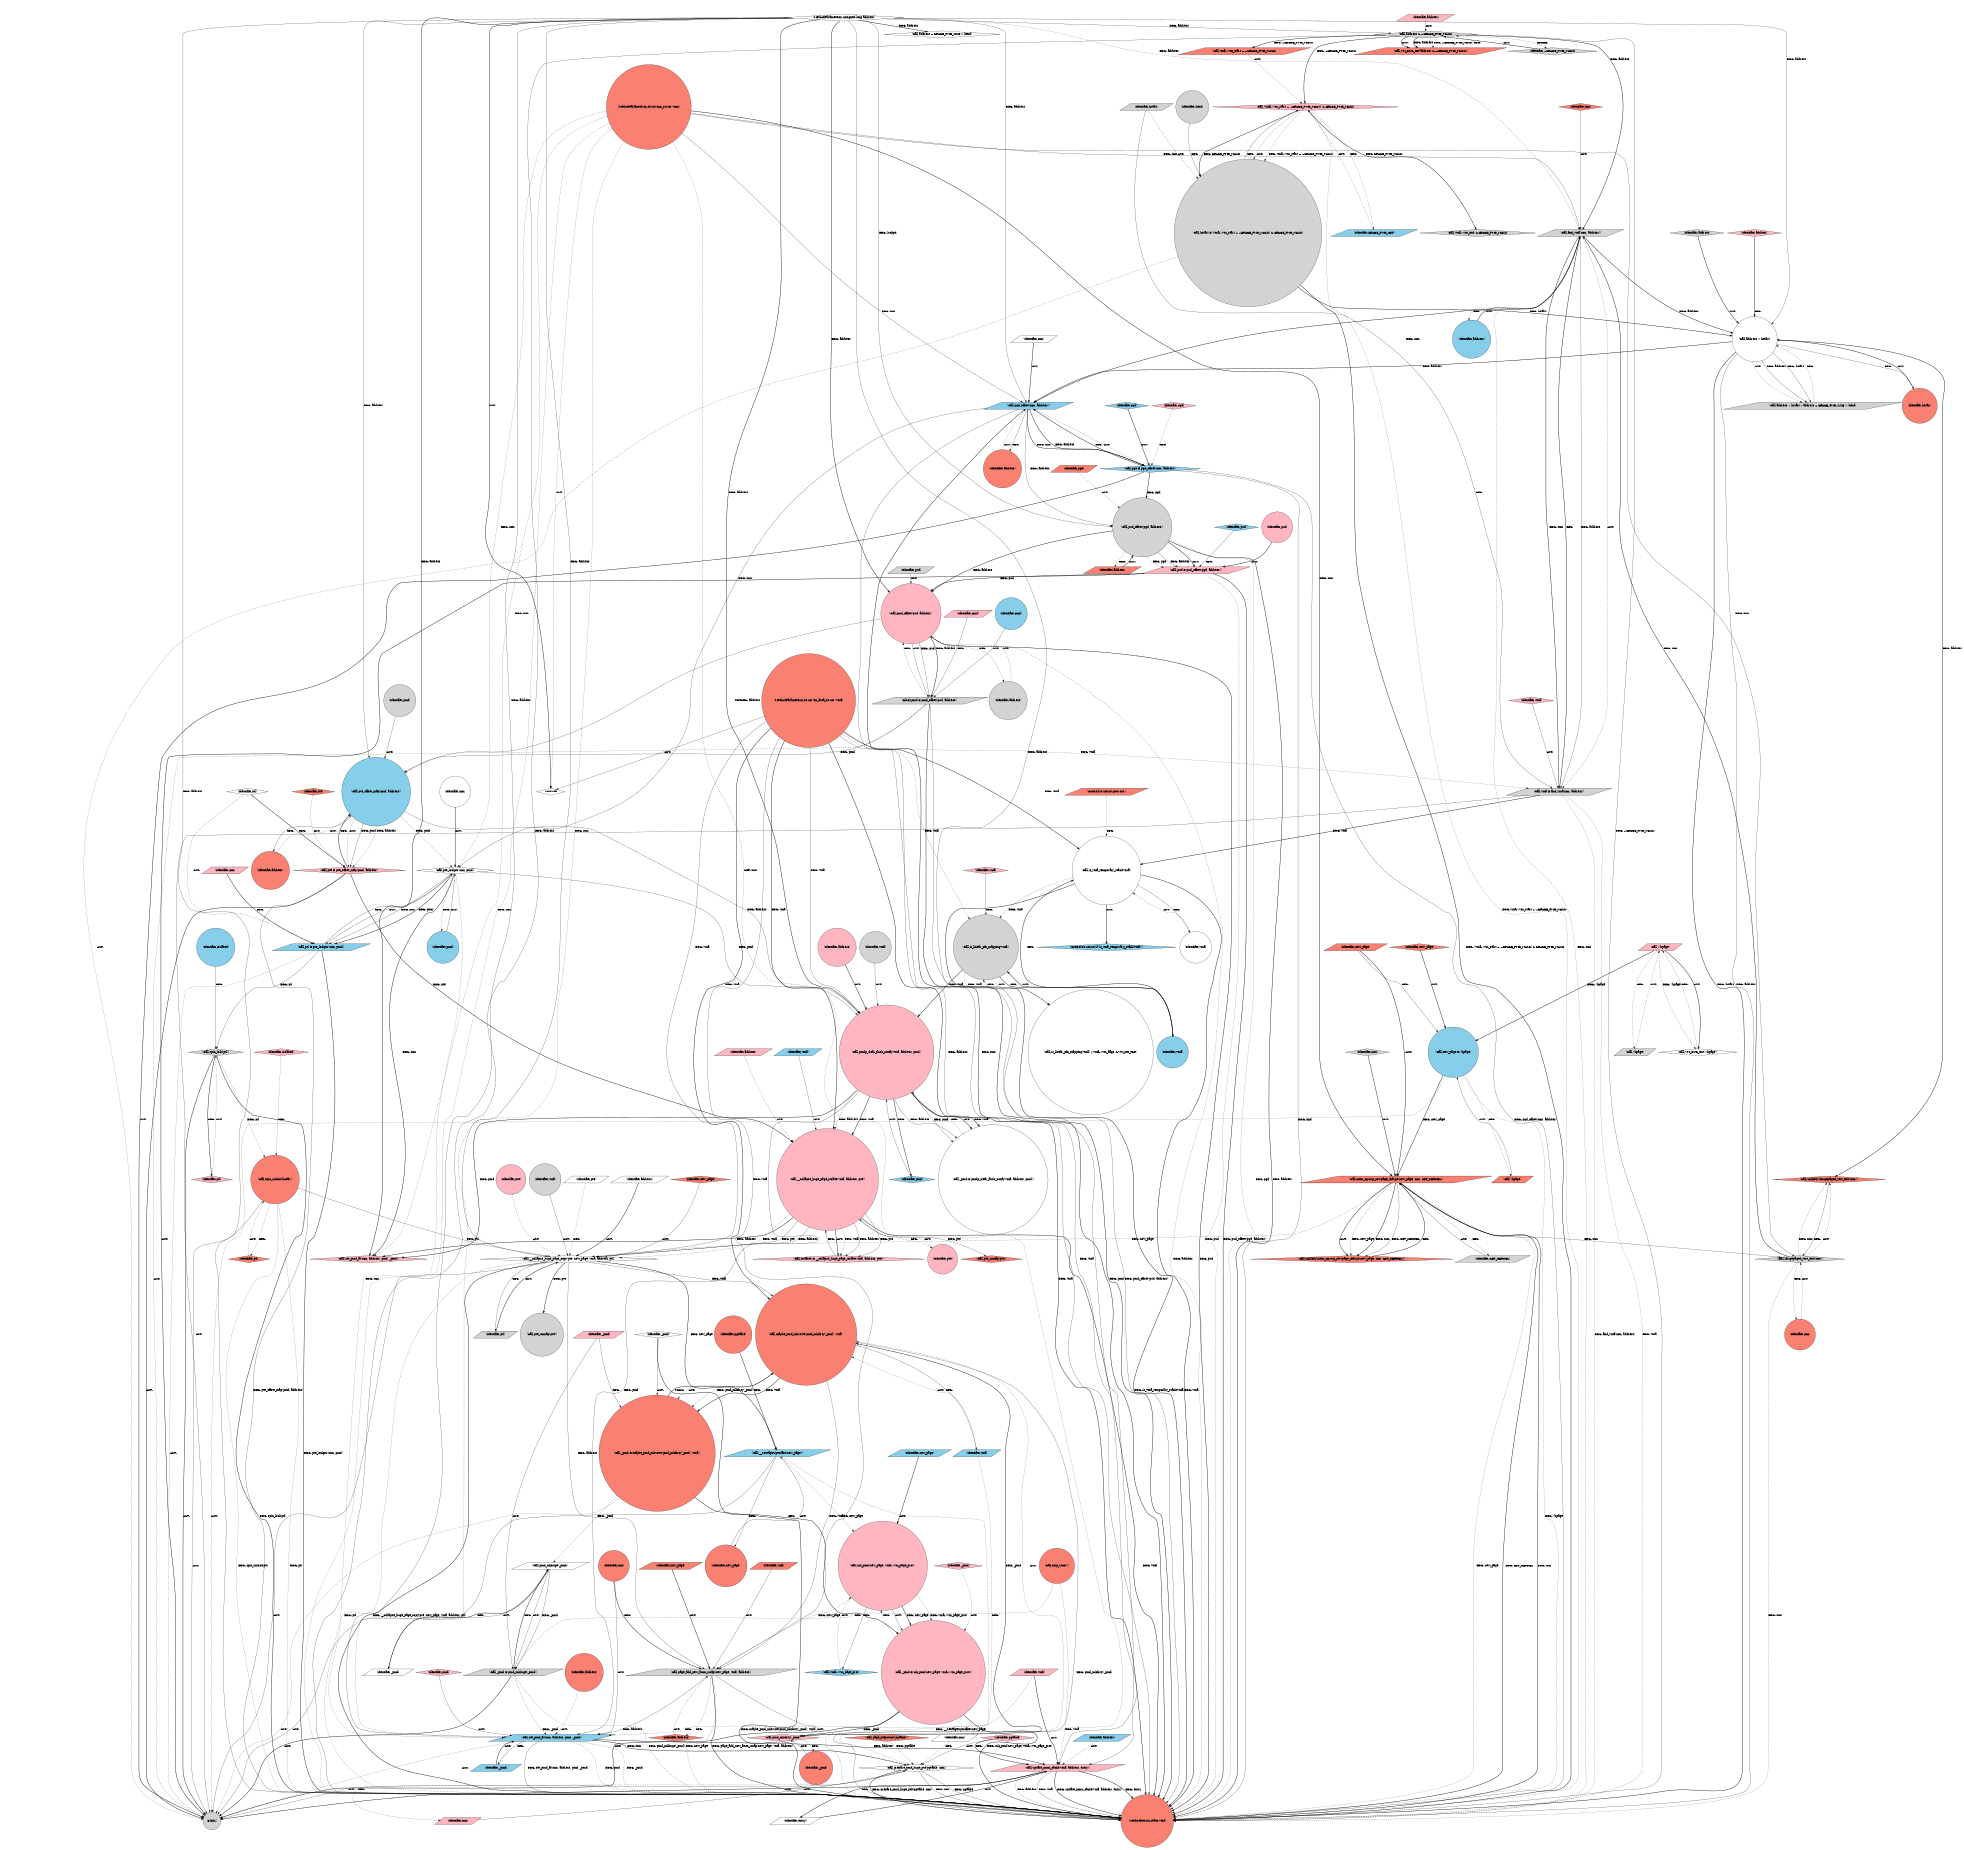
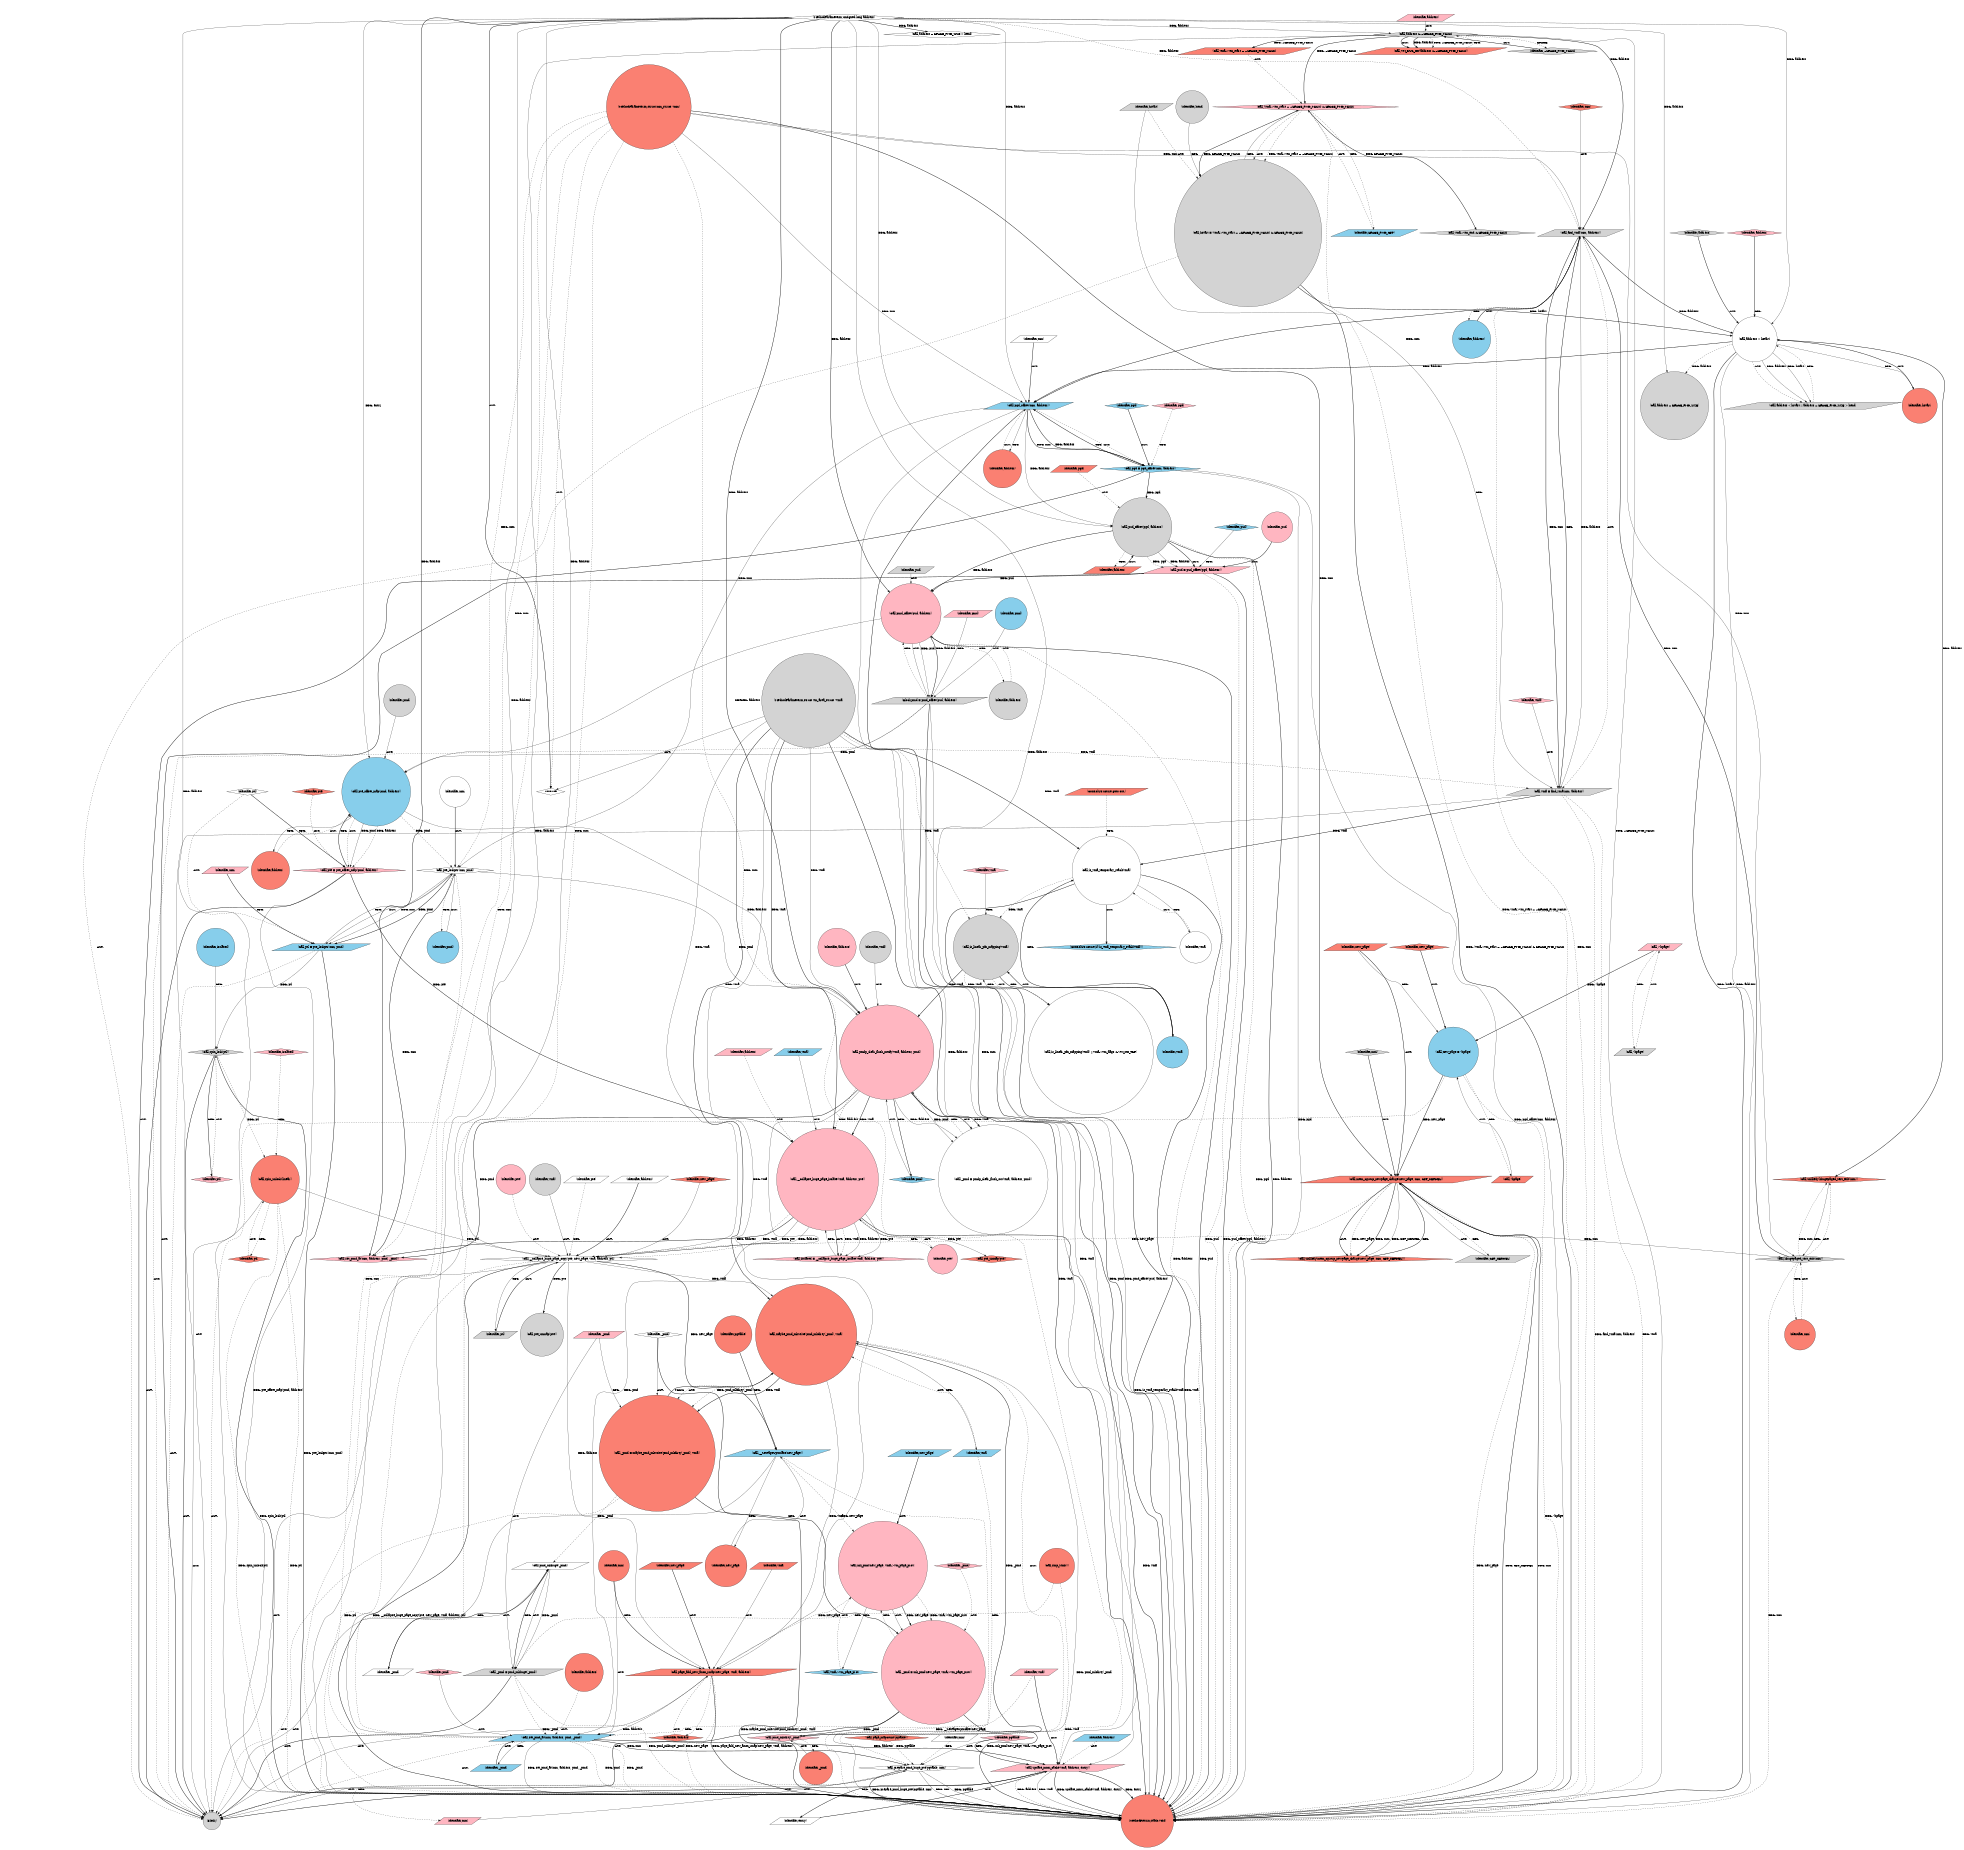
(888, 233) -> (888, 233)
(373, 406) -> (373, 406)
none -> (1674, 406)
(809, 701) -> (809, 701)
(751, 870) -> (751, 870)
(1698, 1052) -> none
(993, 1180) -> (993, 1180)
(711, 1672) -> (711, 1672)
(773, 1710) -> (462, 1734)
